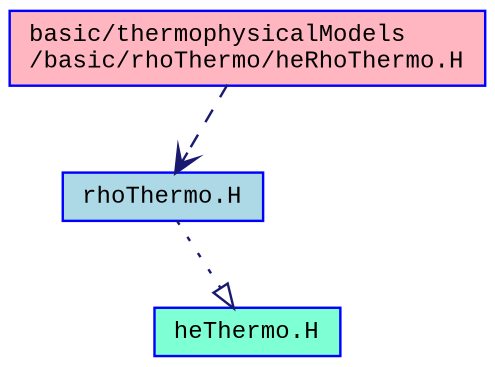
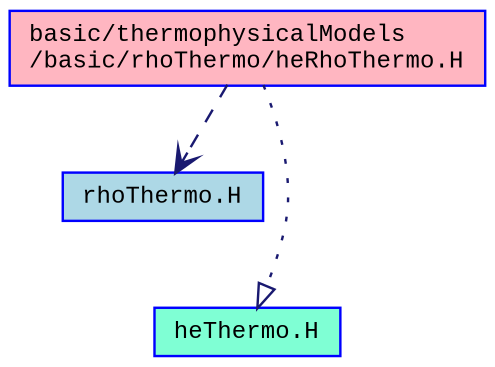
(199, 254) -> (288, 185)
